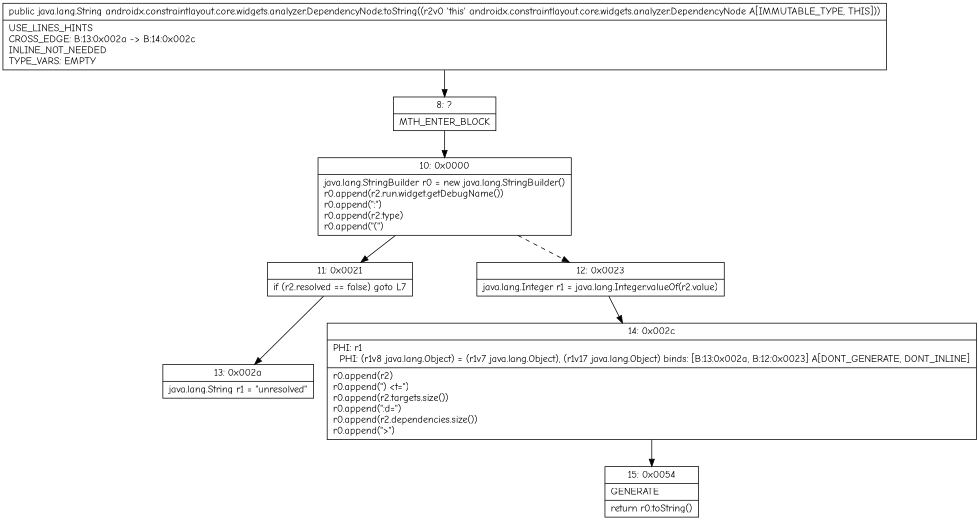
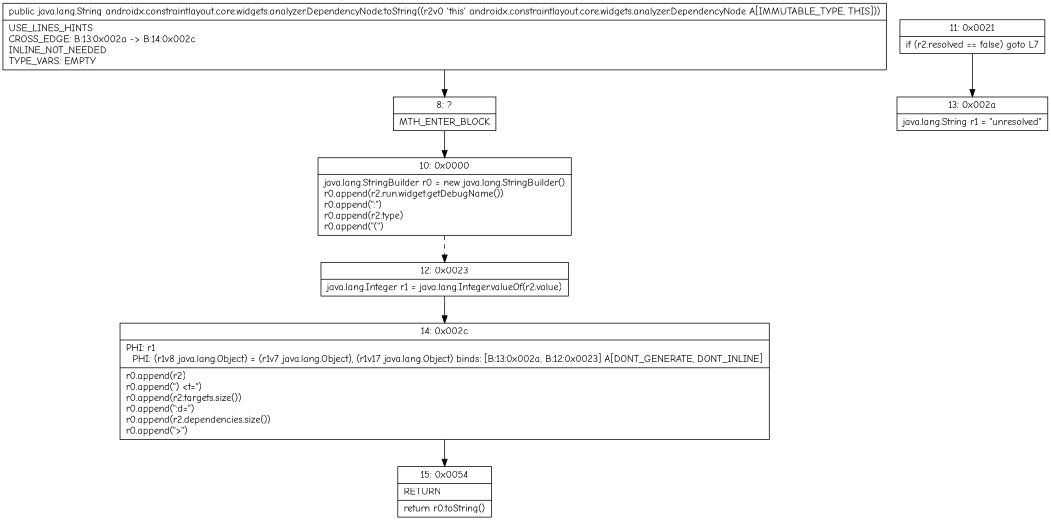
(381, 247) -> none
(635, 492) -> (423, 492)
